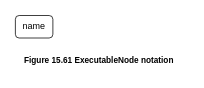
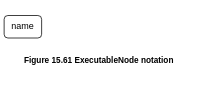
(34, 27) -> (23, 27)
